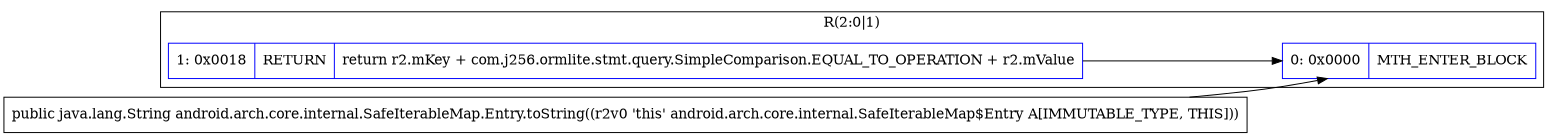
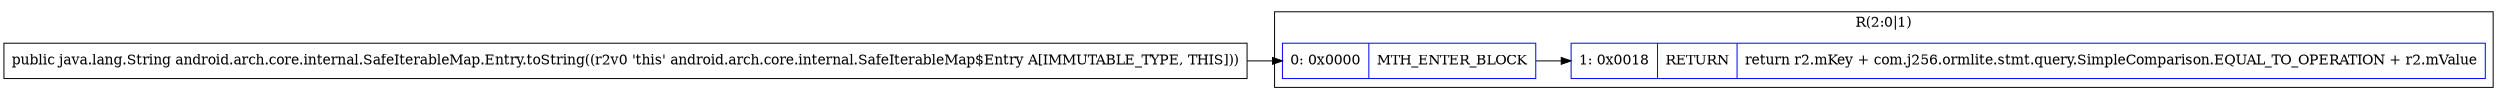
(1177, 61) -> (1549, 61)
